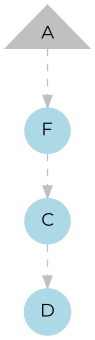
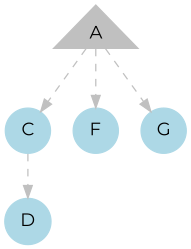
none -> (164, 131)
(48, 170) -> (67, 75)
